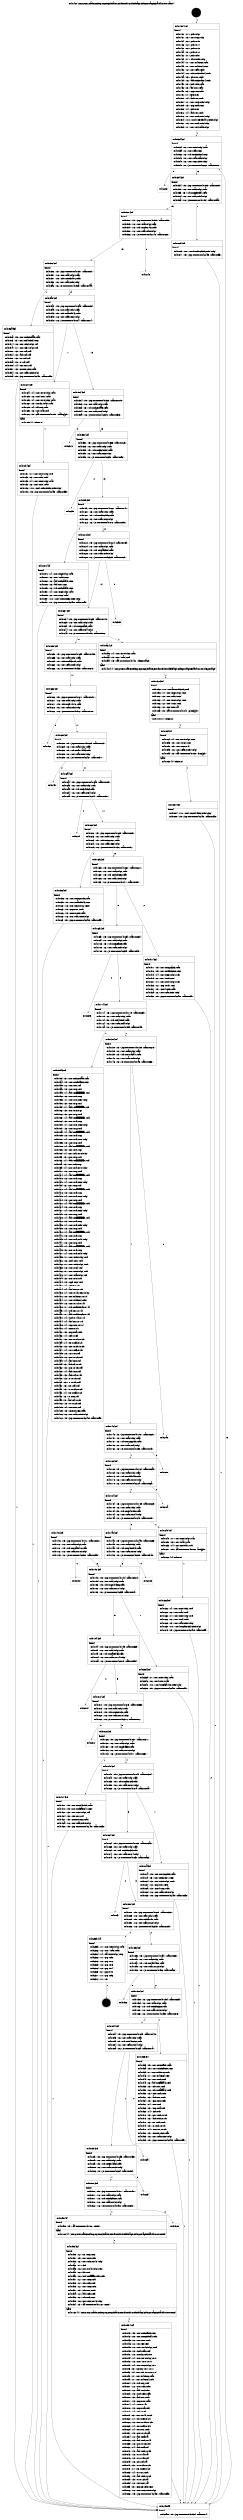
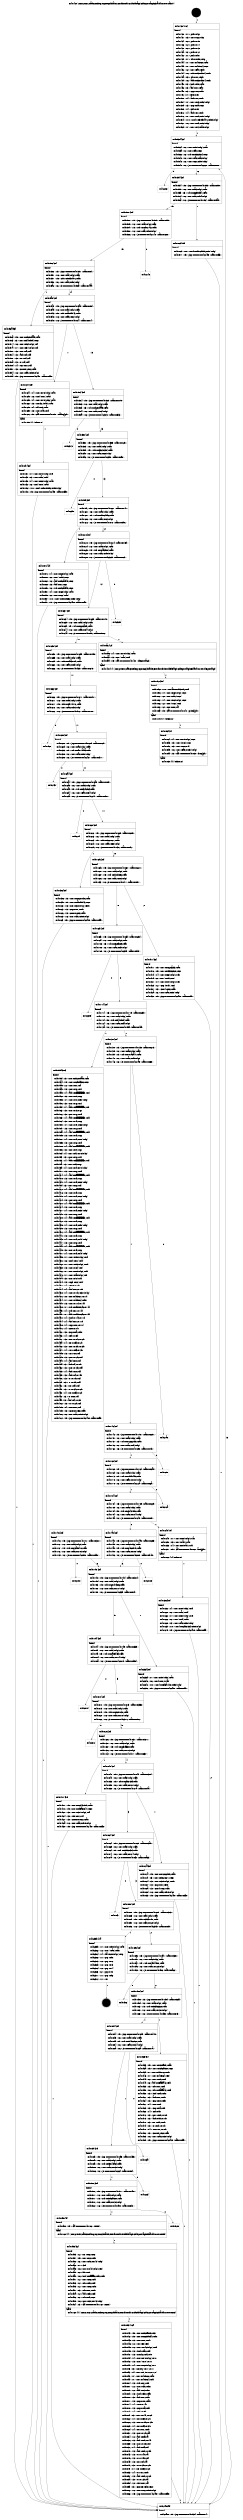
(192, 811) -> none
